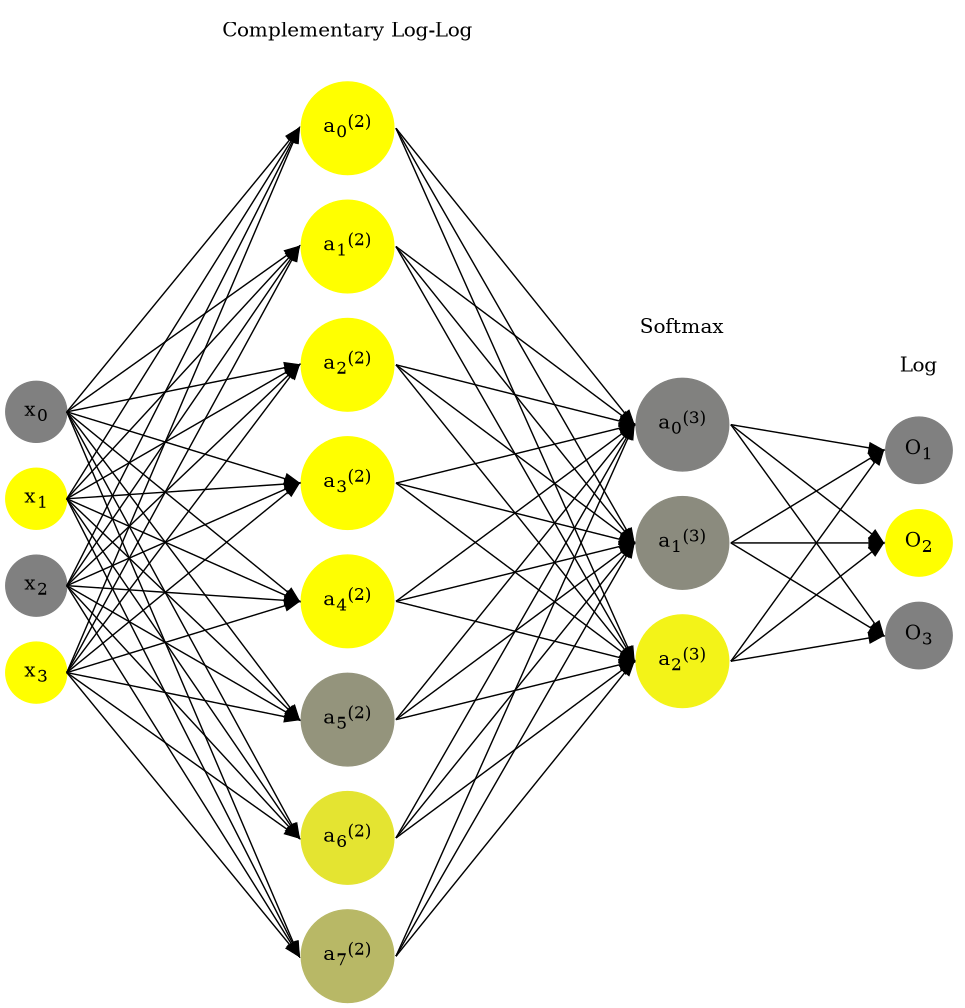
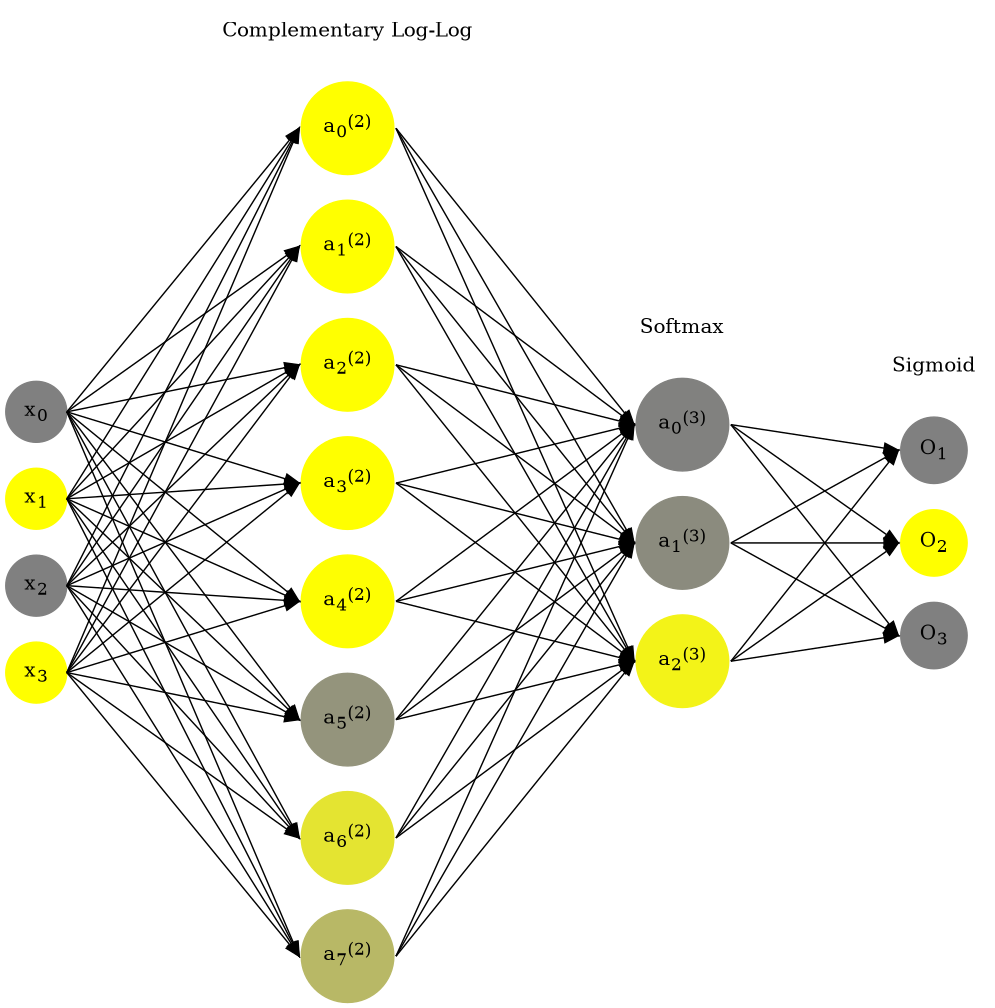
(919, 366) -> (934, 366)
